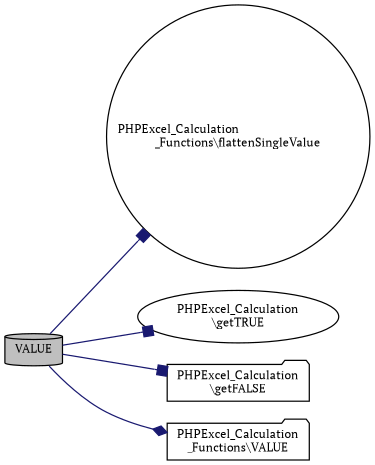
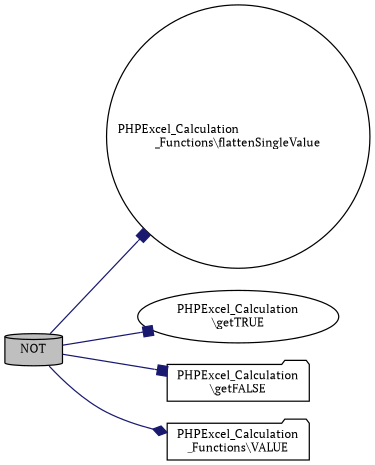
(34, 350) -> (34, 350)
